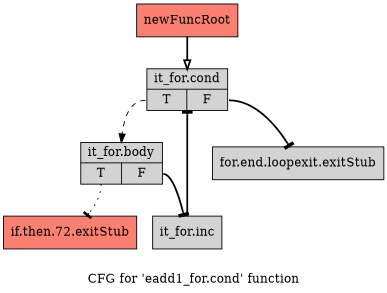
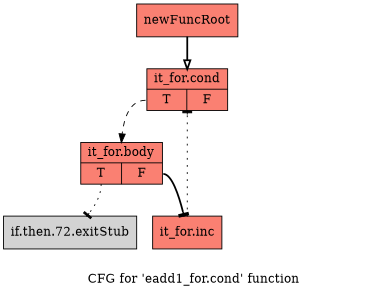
(187, 90) -> (187, 90)
(122, 163) -> (122, 163)
(298, 163) -> none
(187, 166) -> (187, 166)
(70, 233) -> (70, 233)
(187, 233) -> (187, 233)
